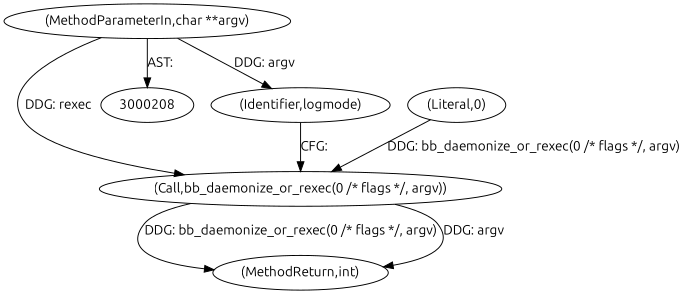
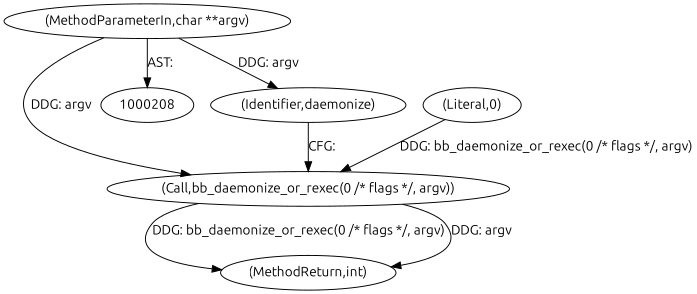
(59, 105) -> (62, 105)
(147, 105) -> (147, 105)
(301, 105) -> (308, 105)
